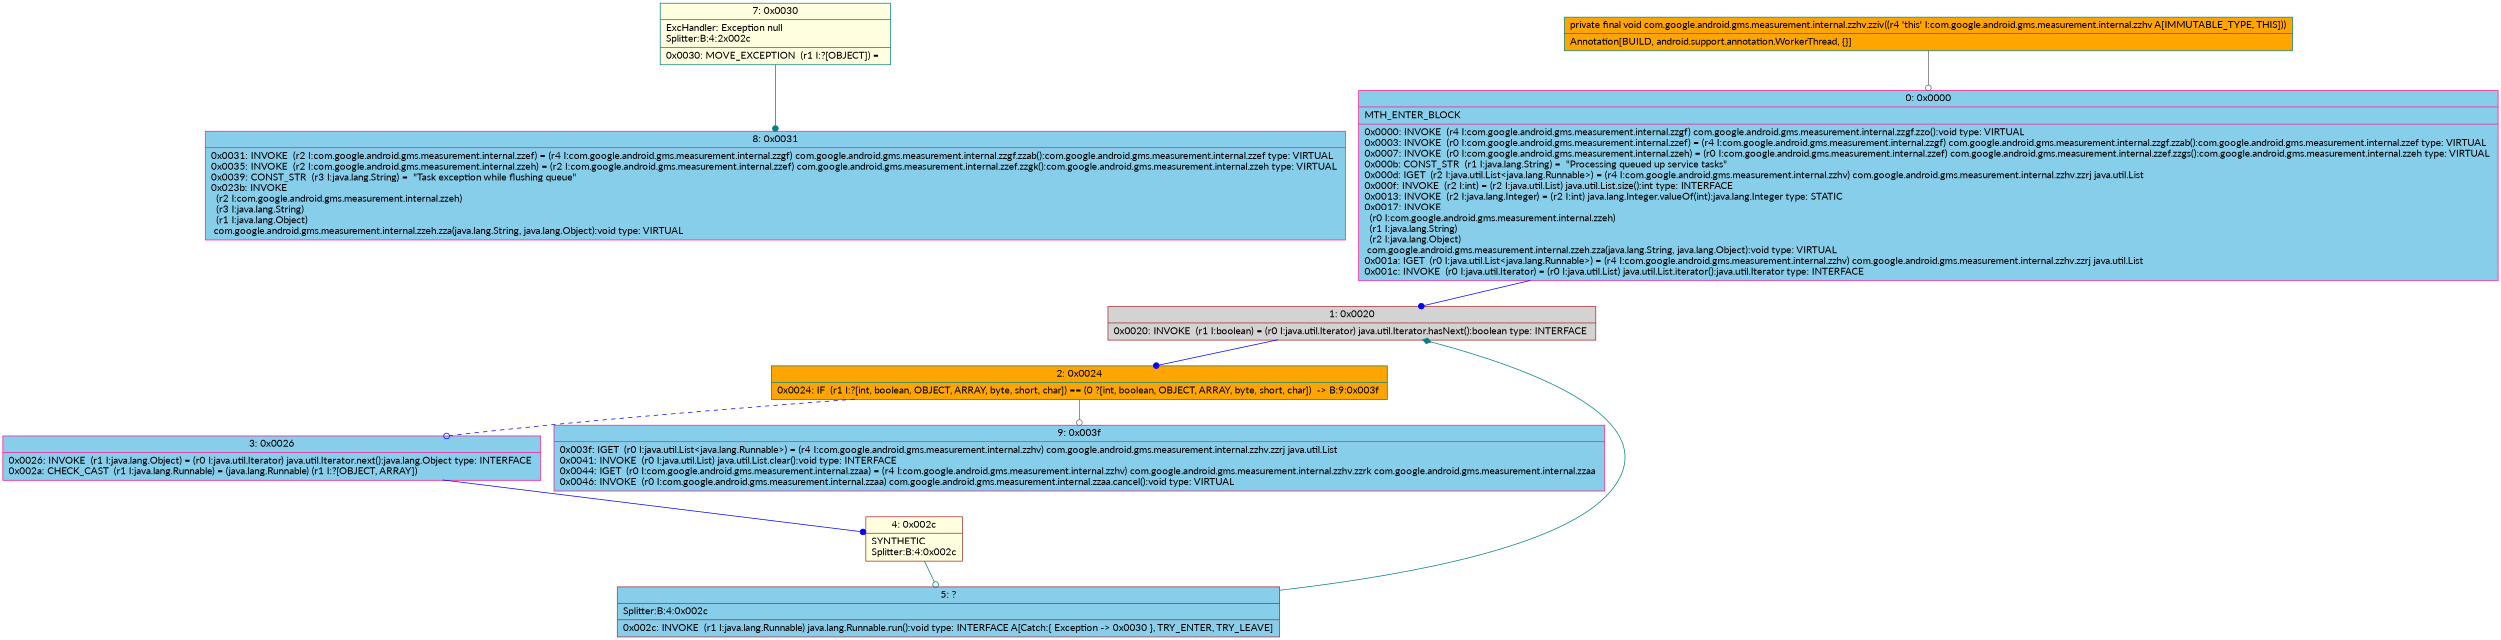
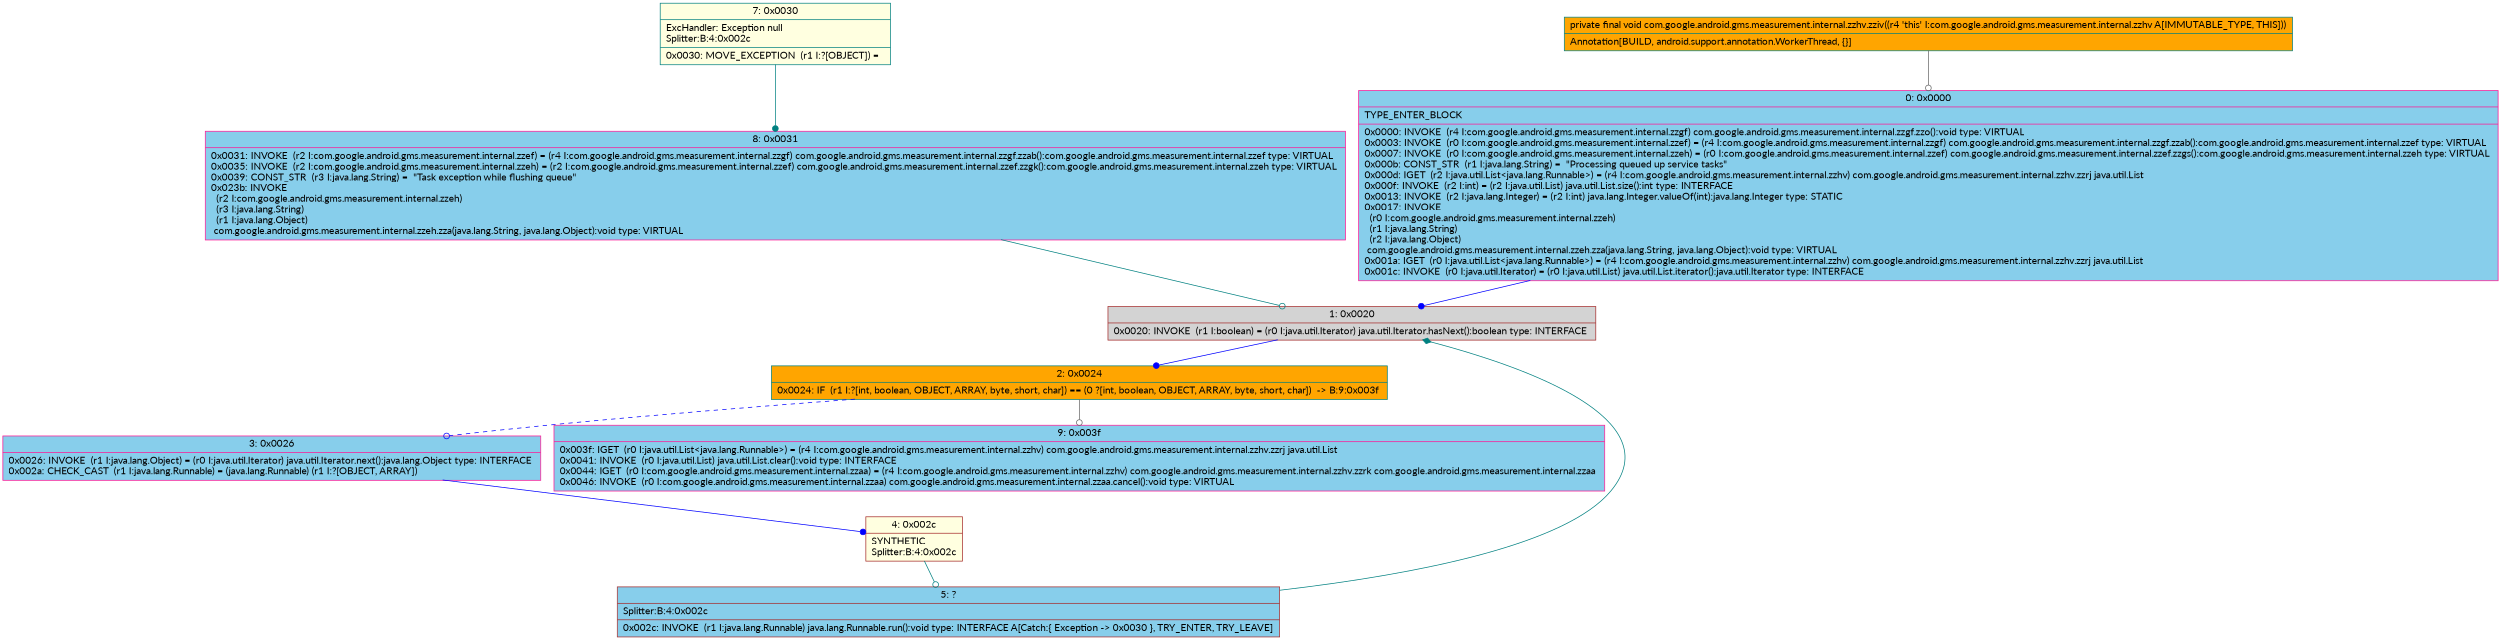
(708, 39) -> (708, 39)
(1413, 115) -> (1413, 115)
none -> (1140, 273)
